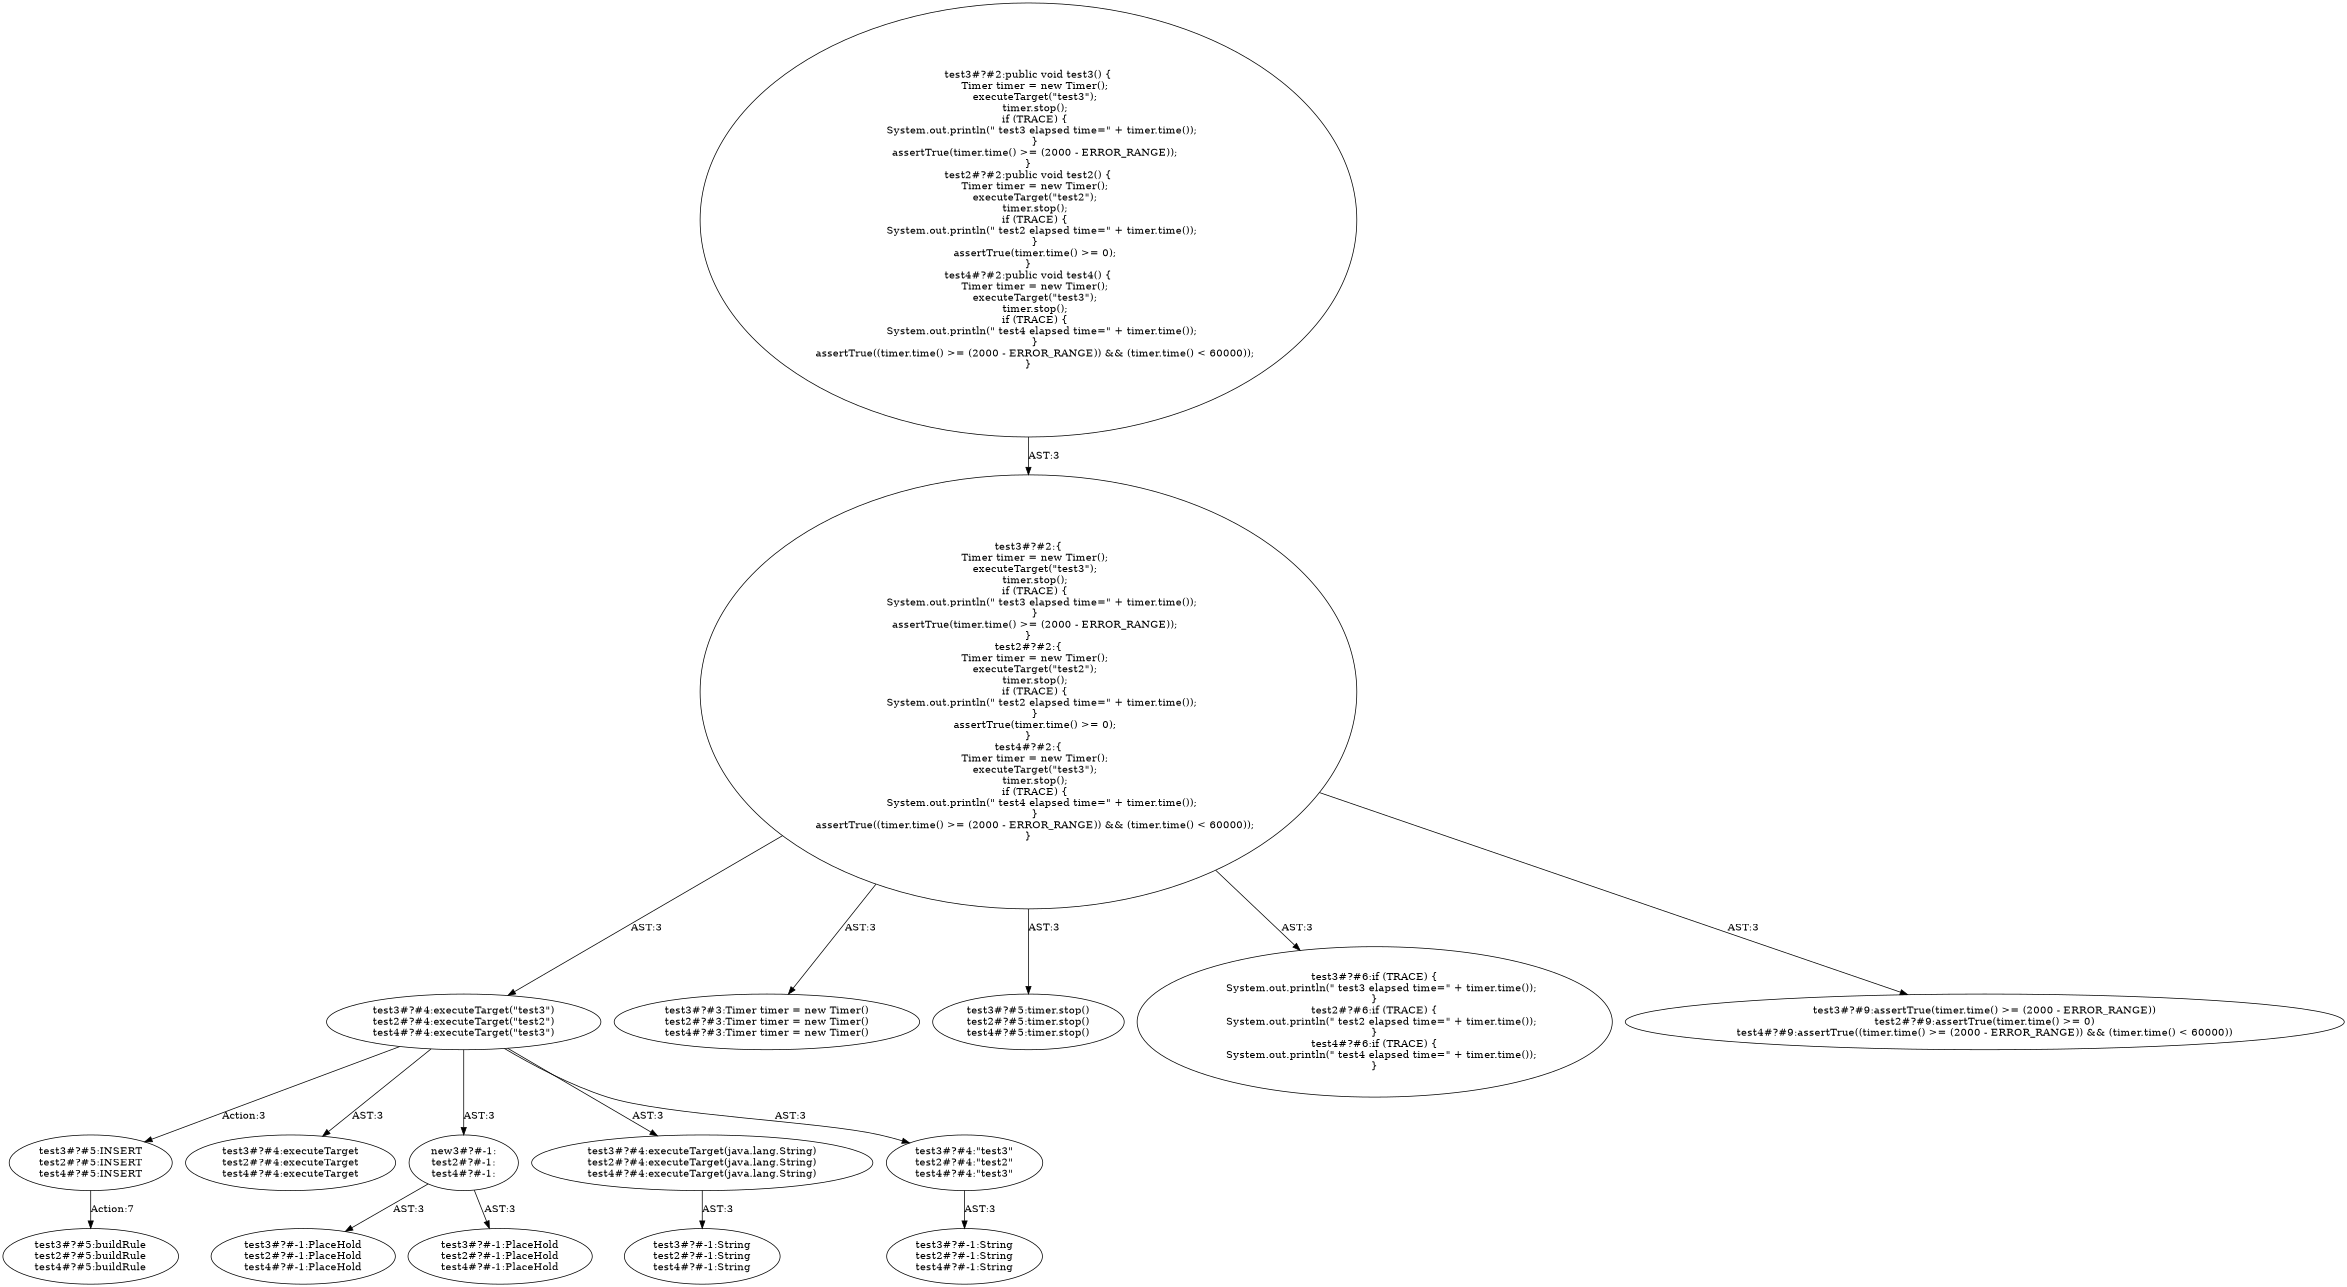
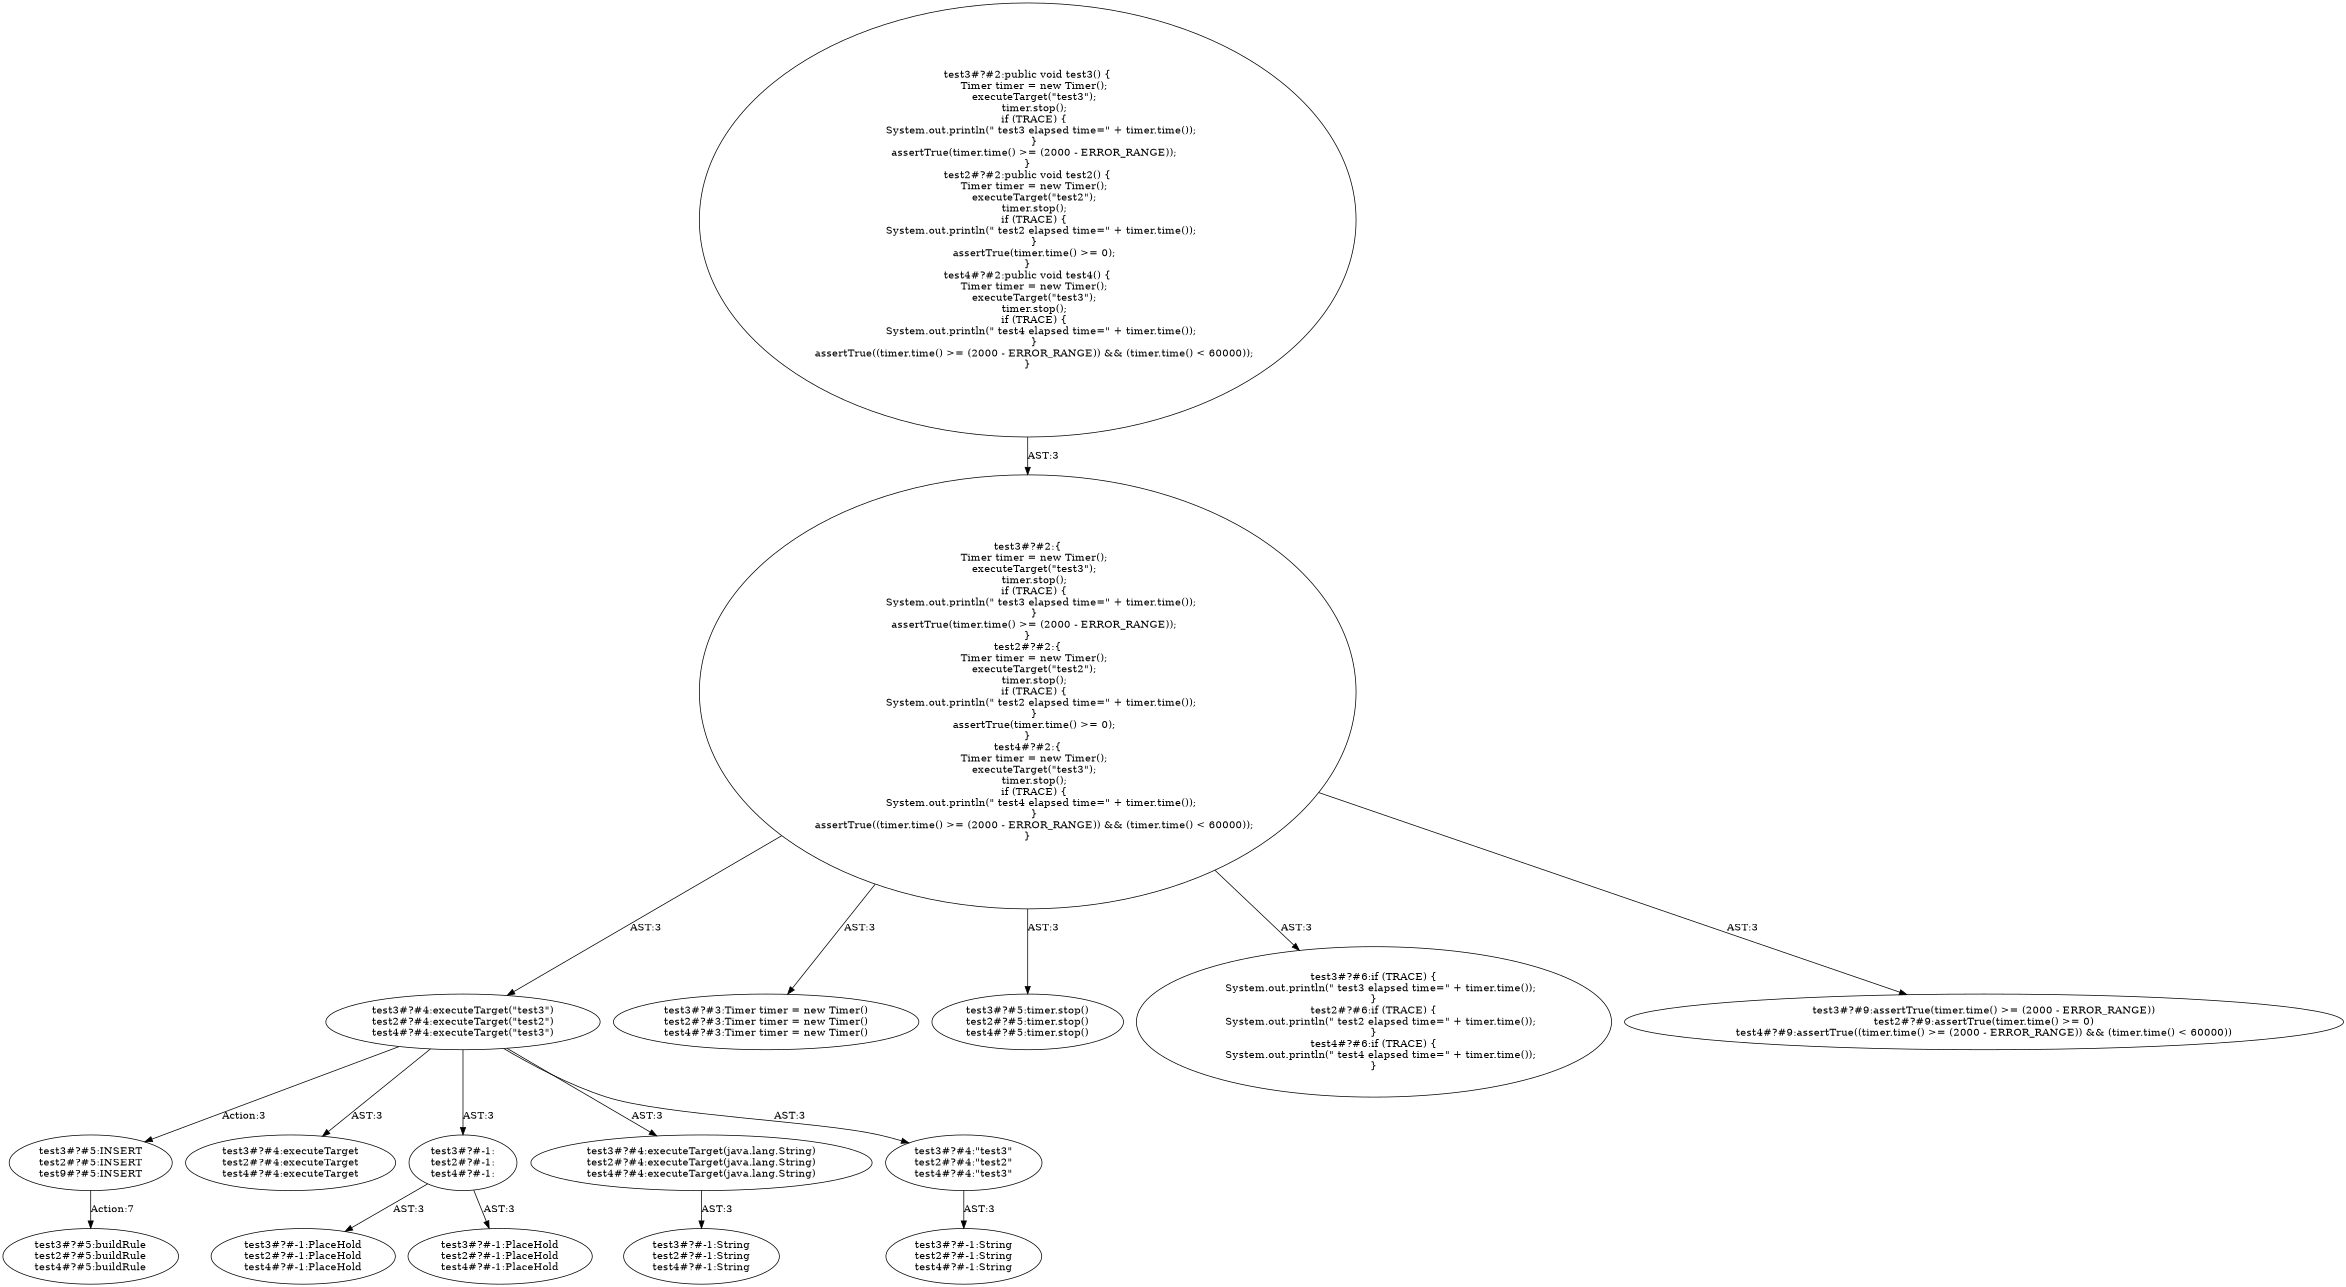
(91, 1163) -> (91, 1163)
(464, 1163) -> (463, 1163)
